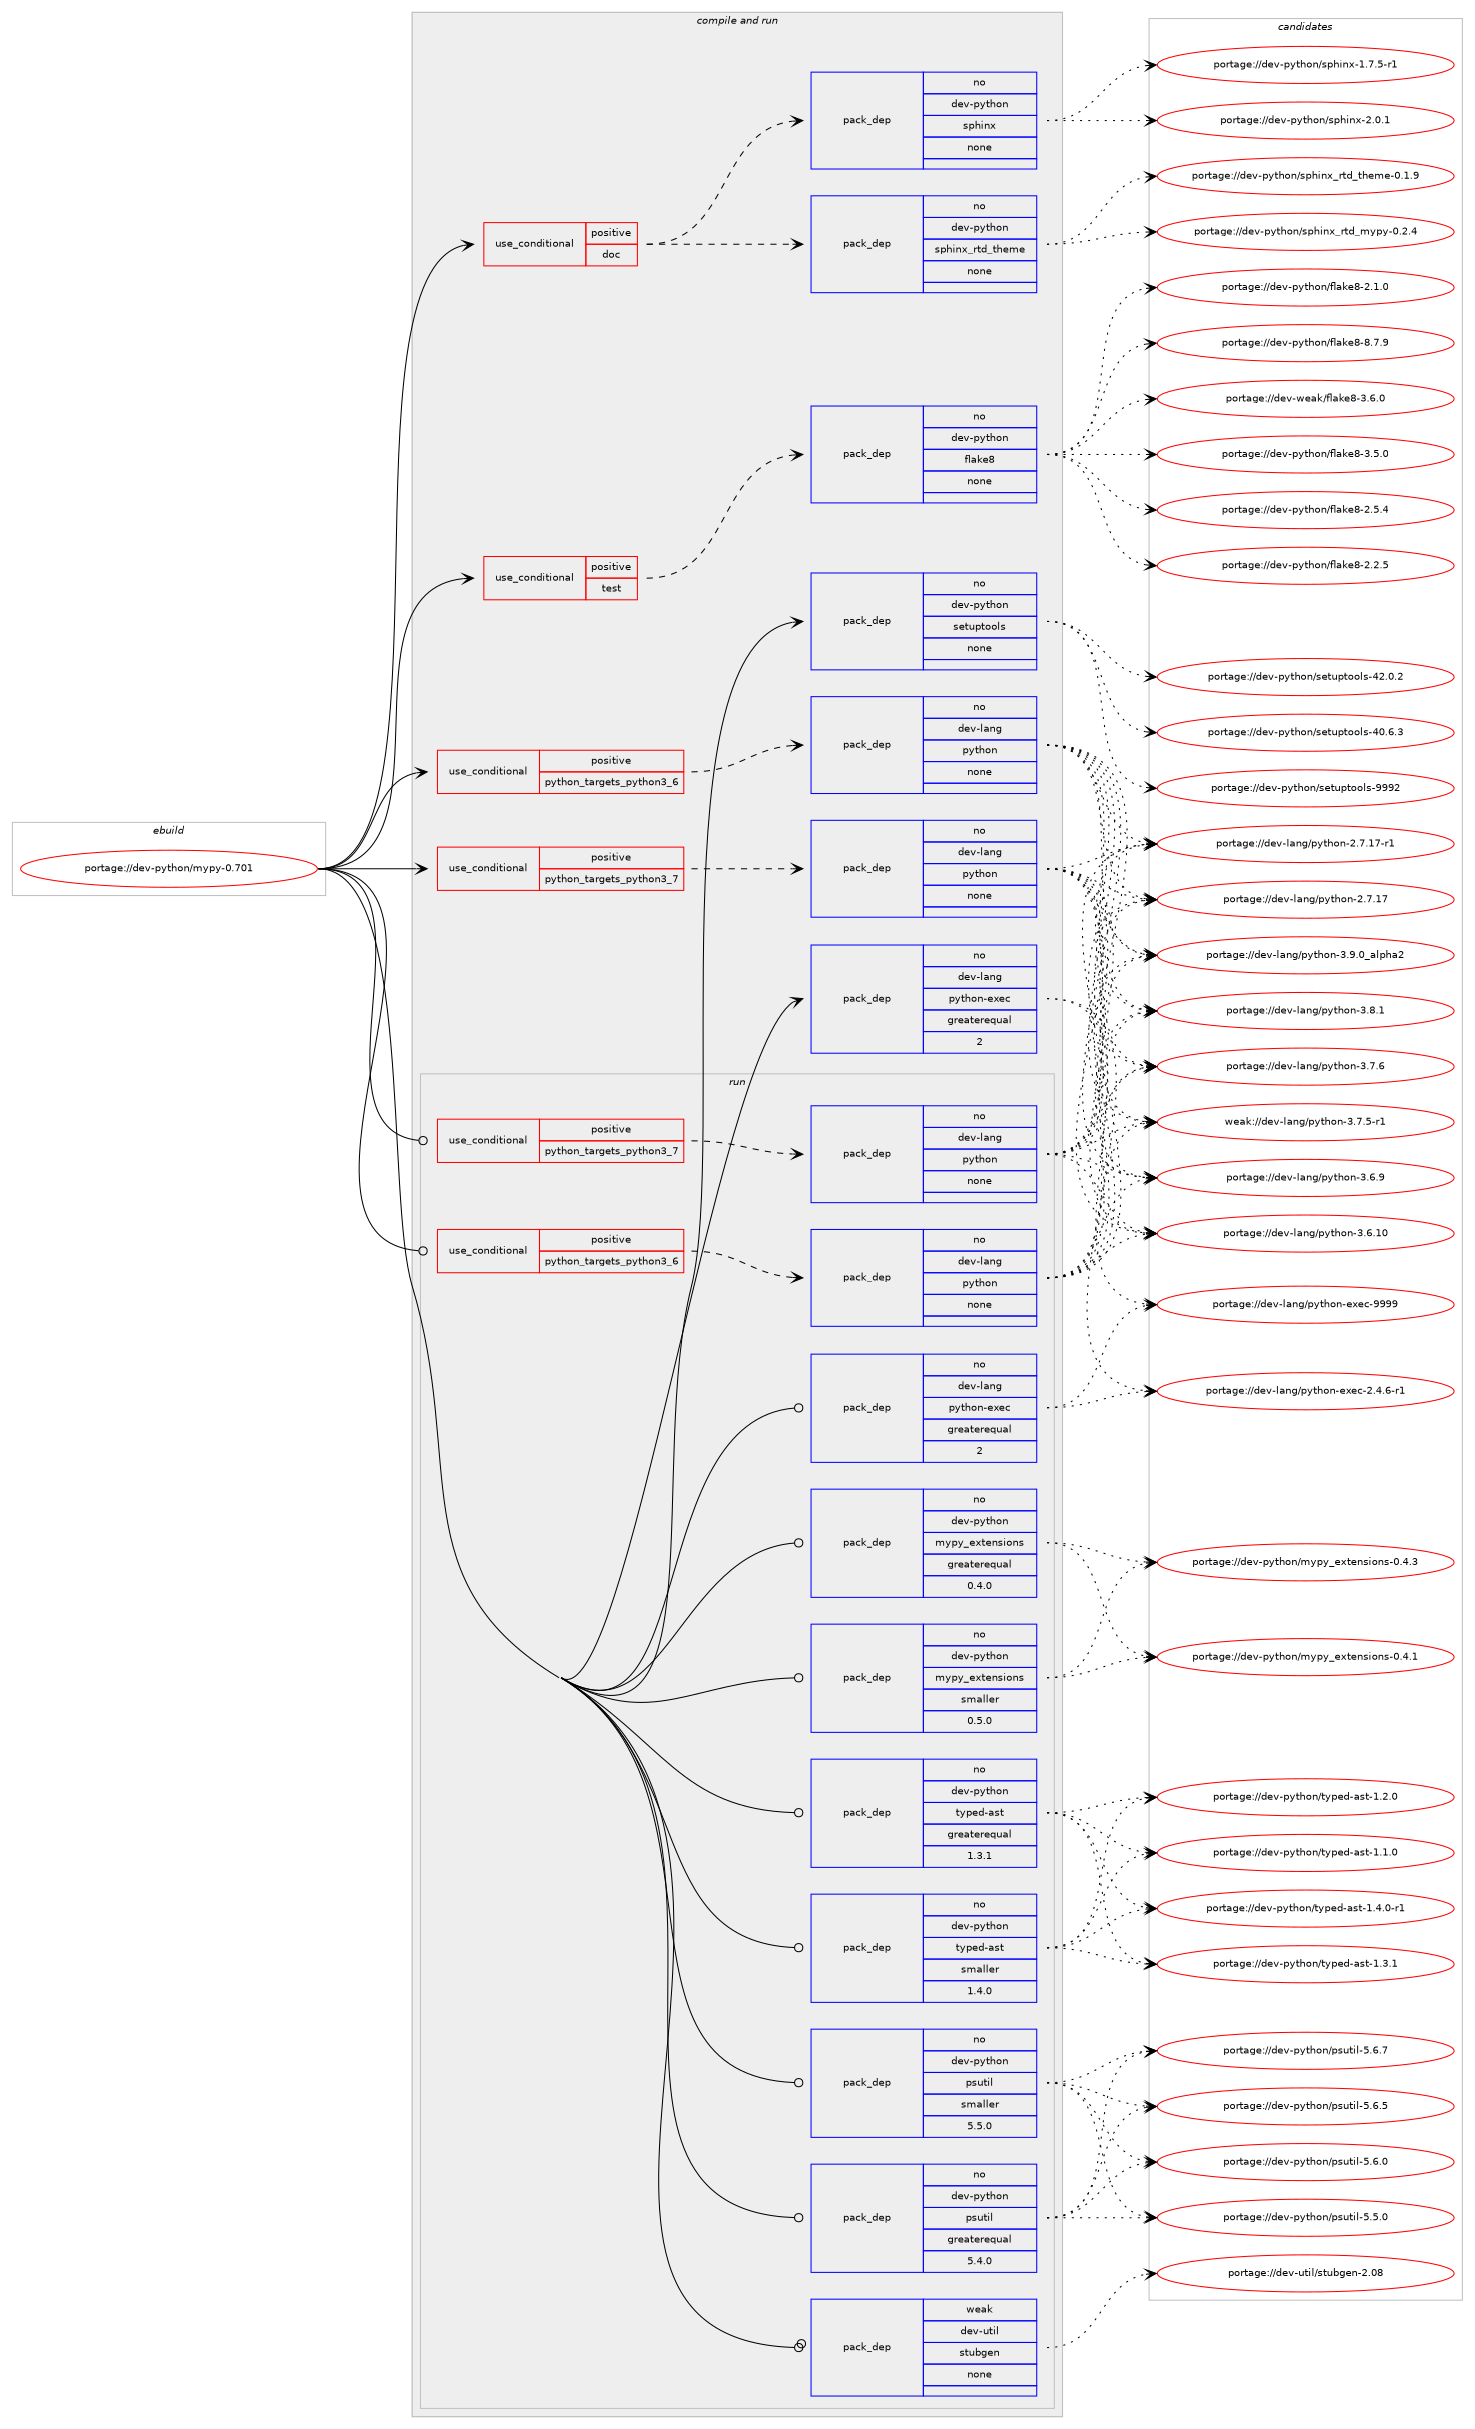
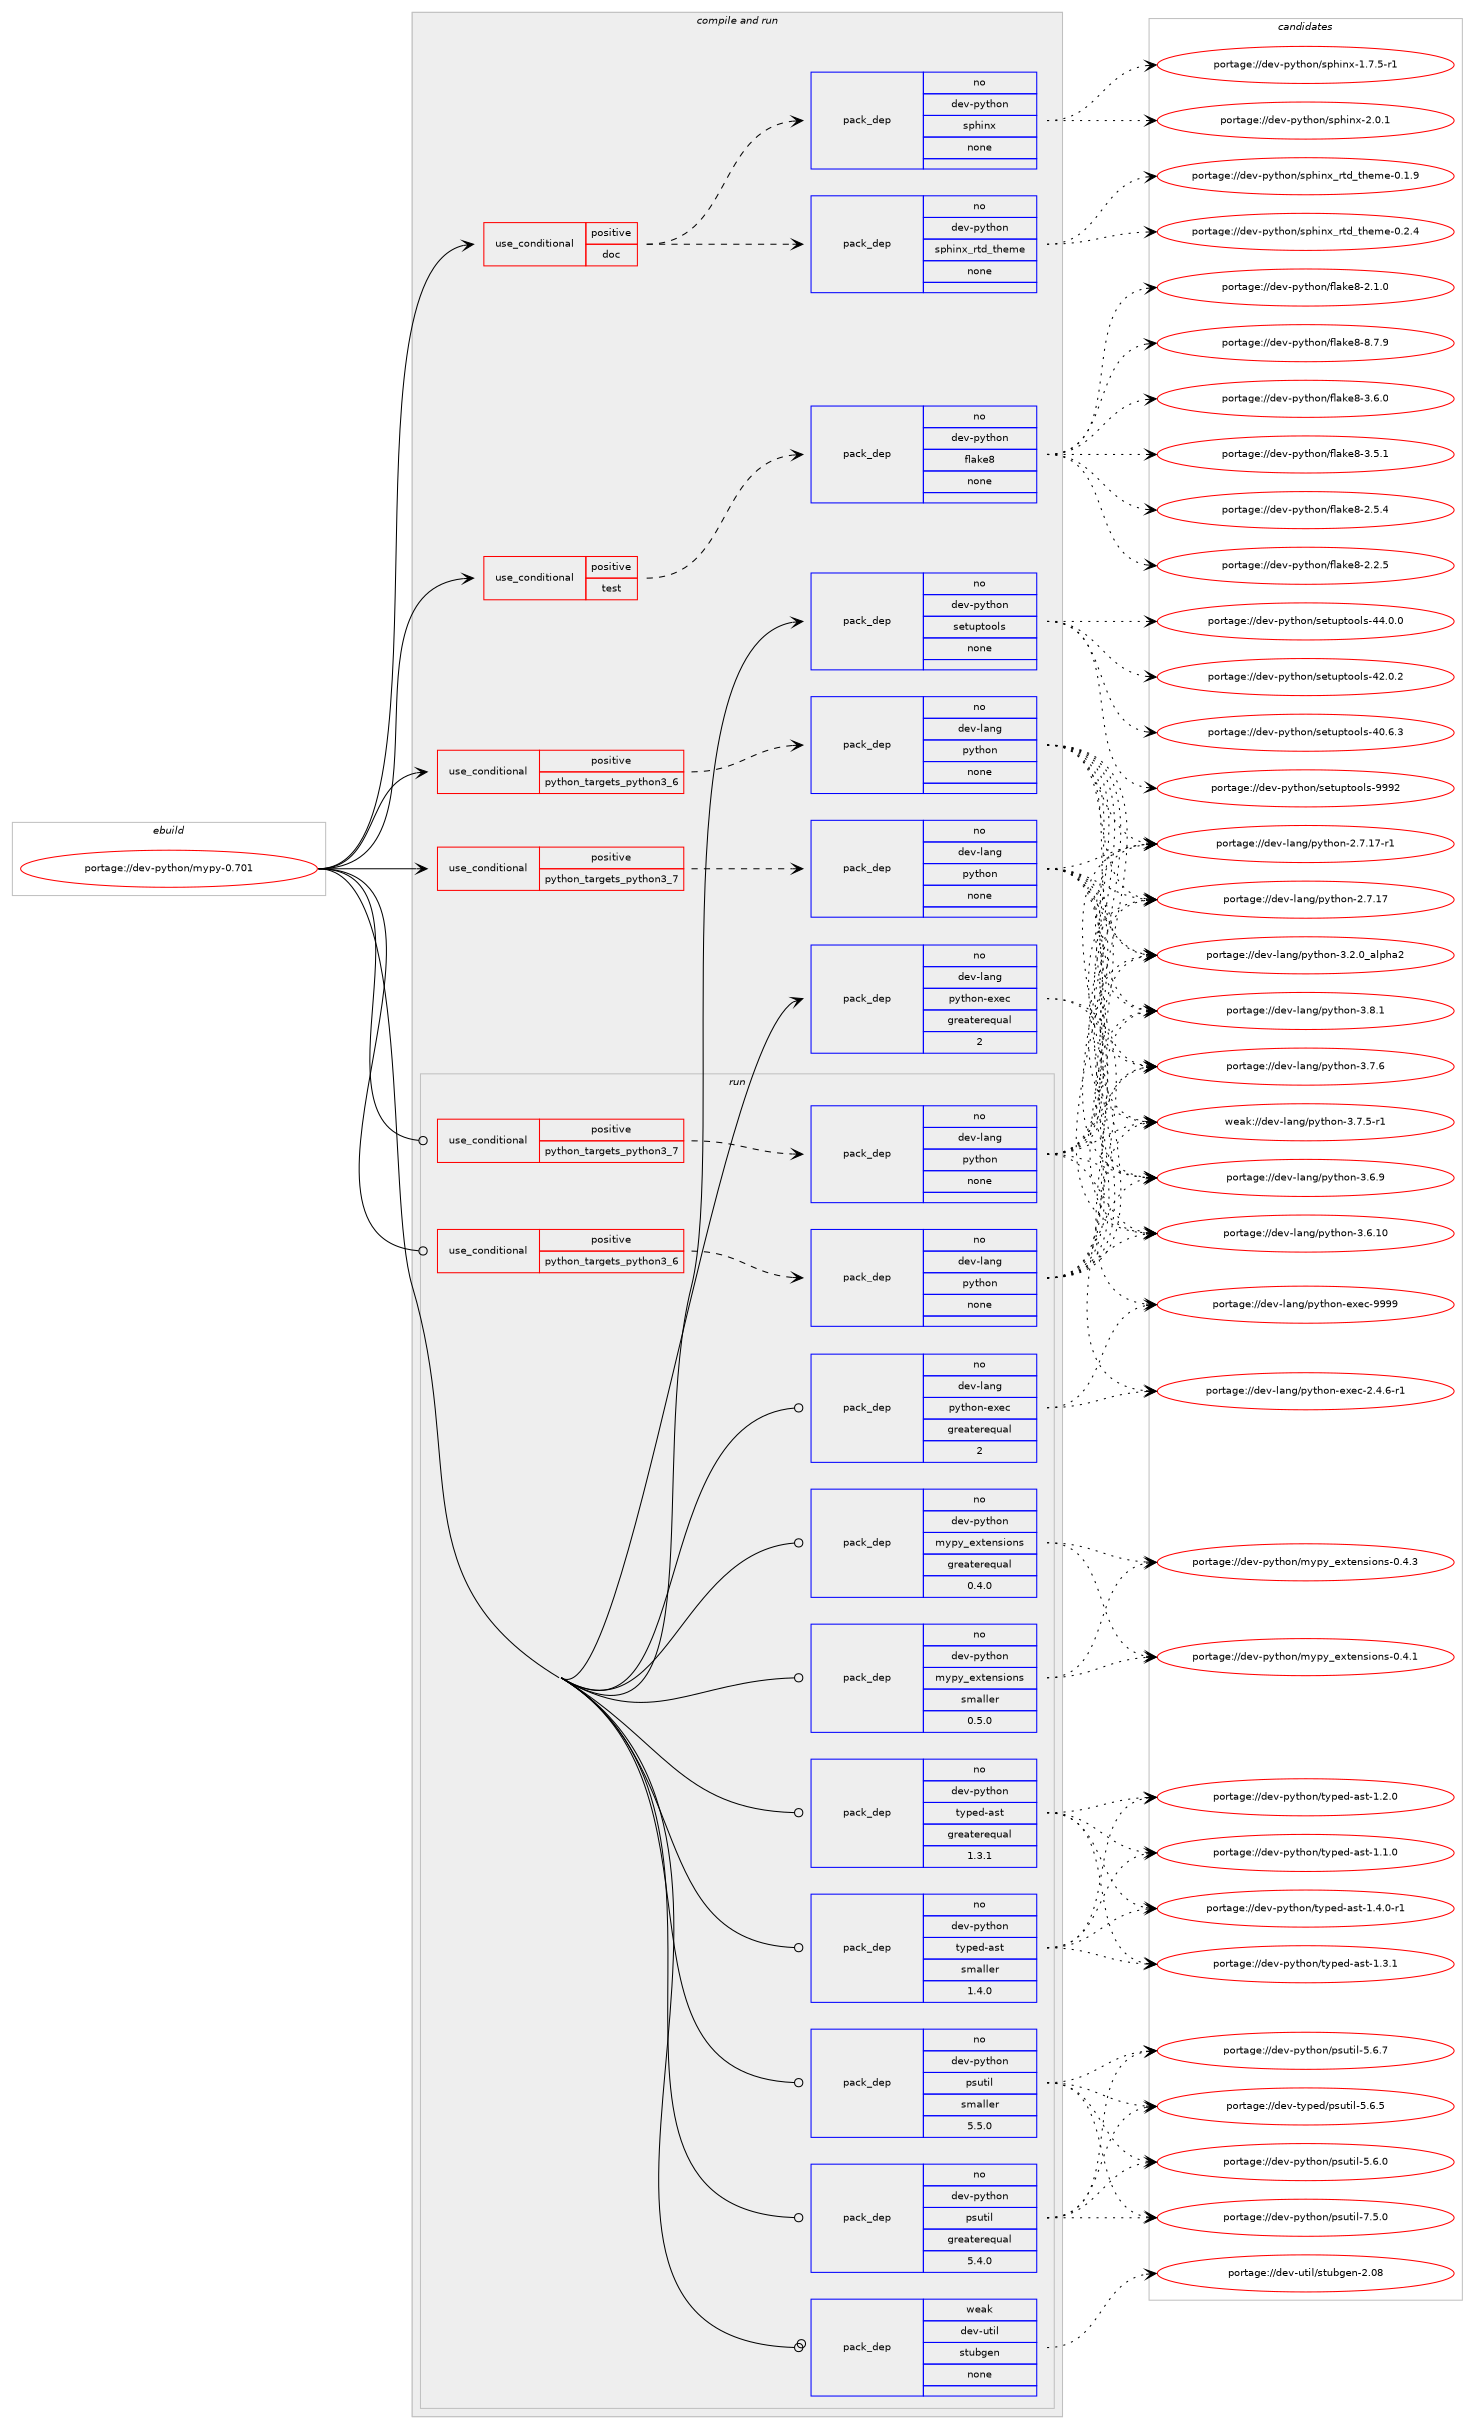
(1306, 232) -> (1306, 232)
(1306, 399) -> (1306, 399)
(1306, 454) -> (1306, 454)
none -> (1306, 621)
(1306, 955) -> (1306, 955)
(1306, 2106) -> (1306, 2106)
(1306, 2218) -> (1306, 2218)
